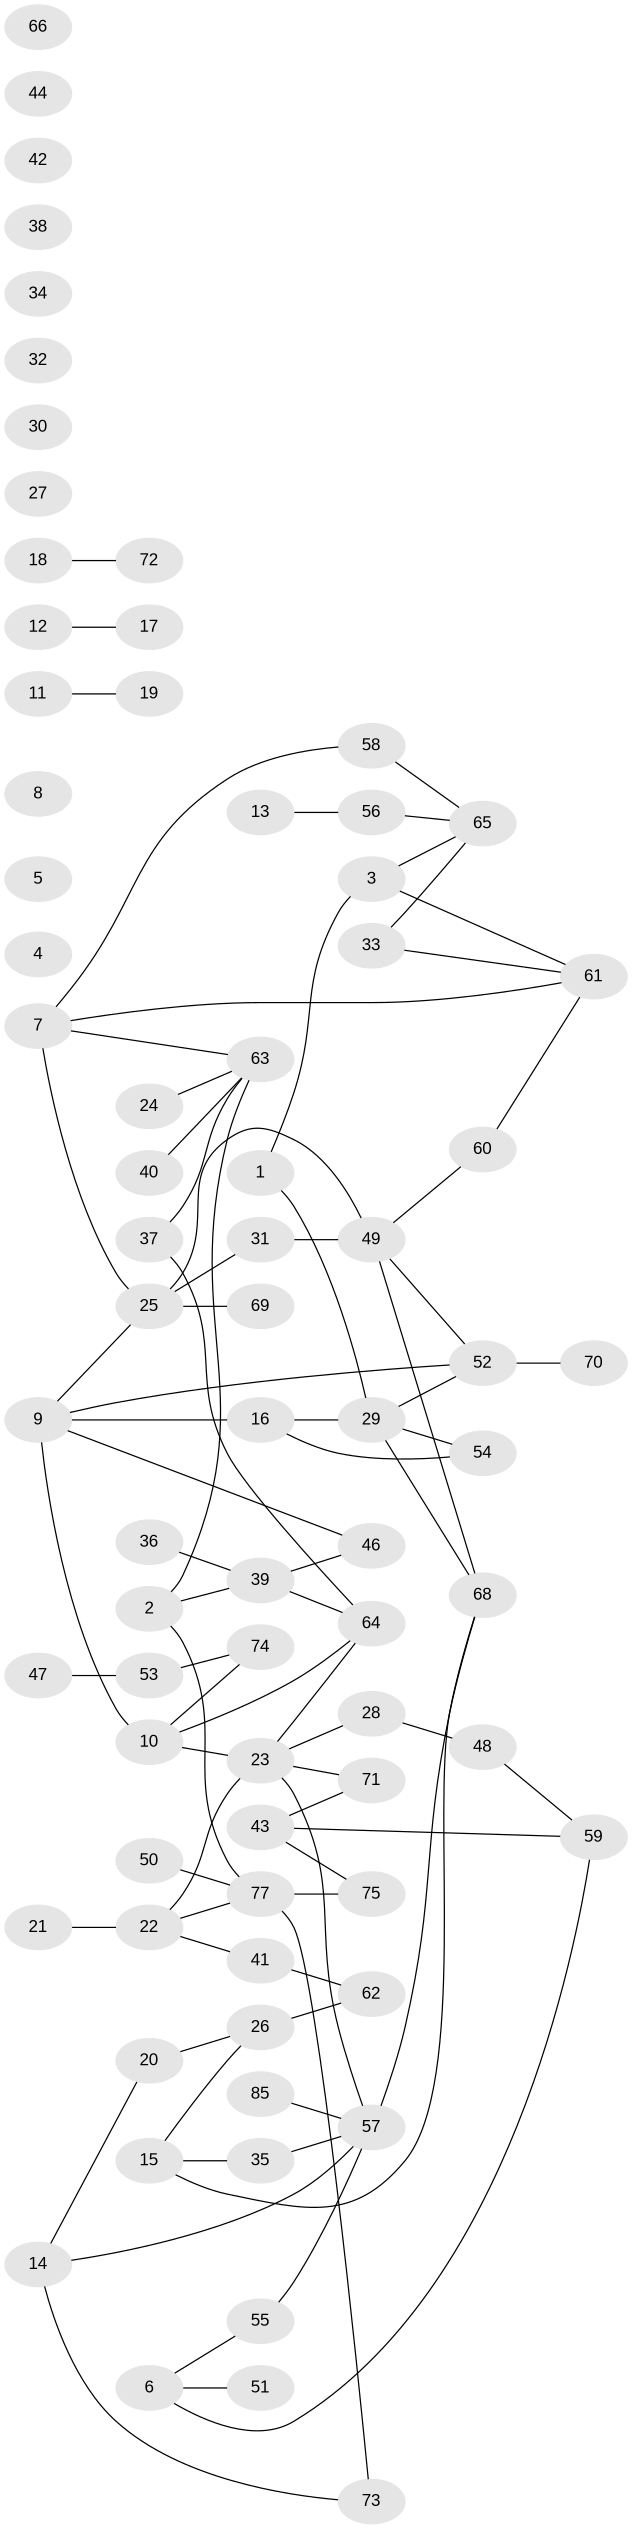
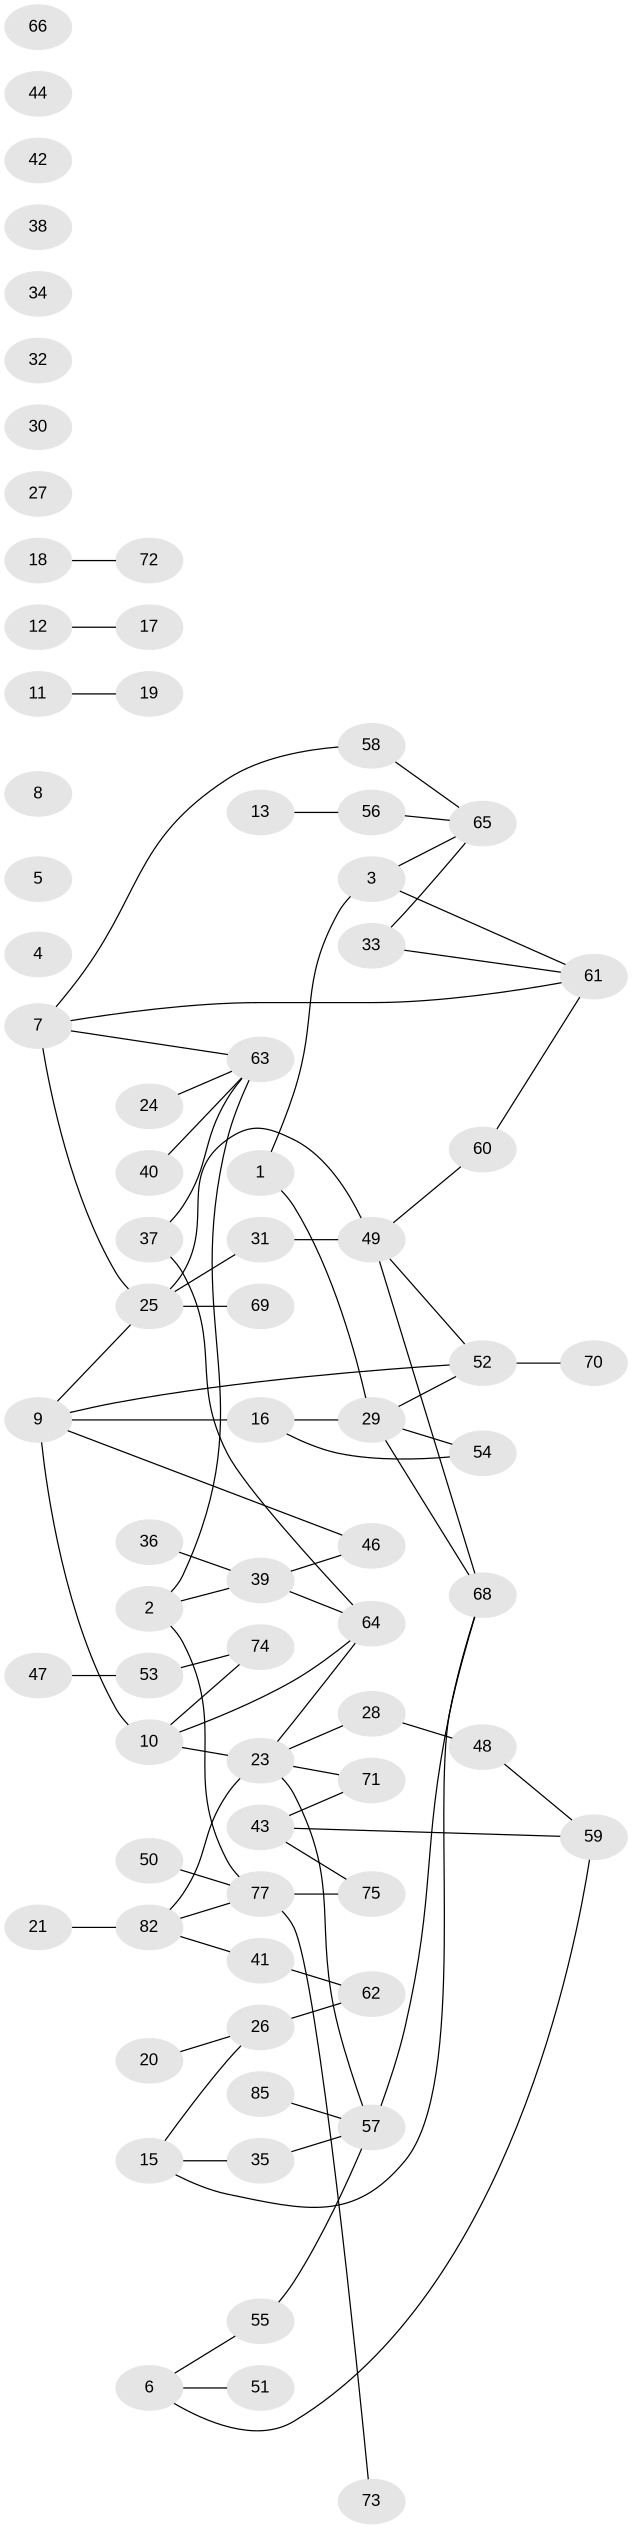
(149, 1927) -> (149, 1927)
(38, 2264) -> none
